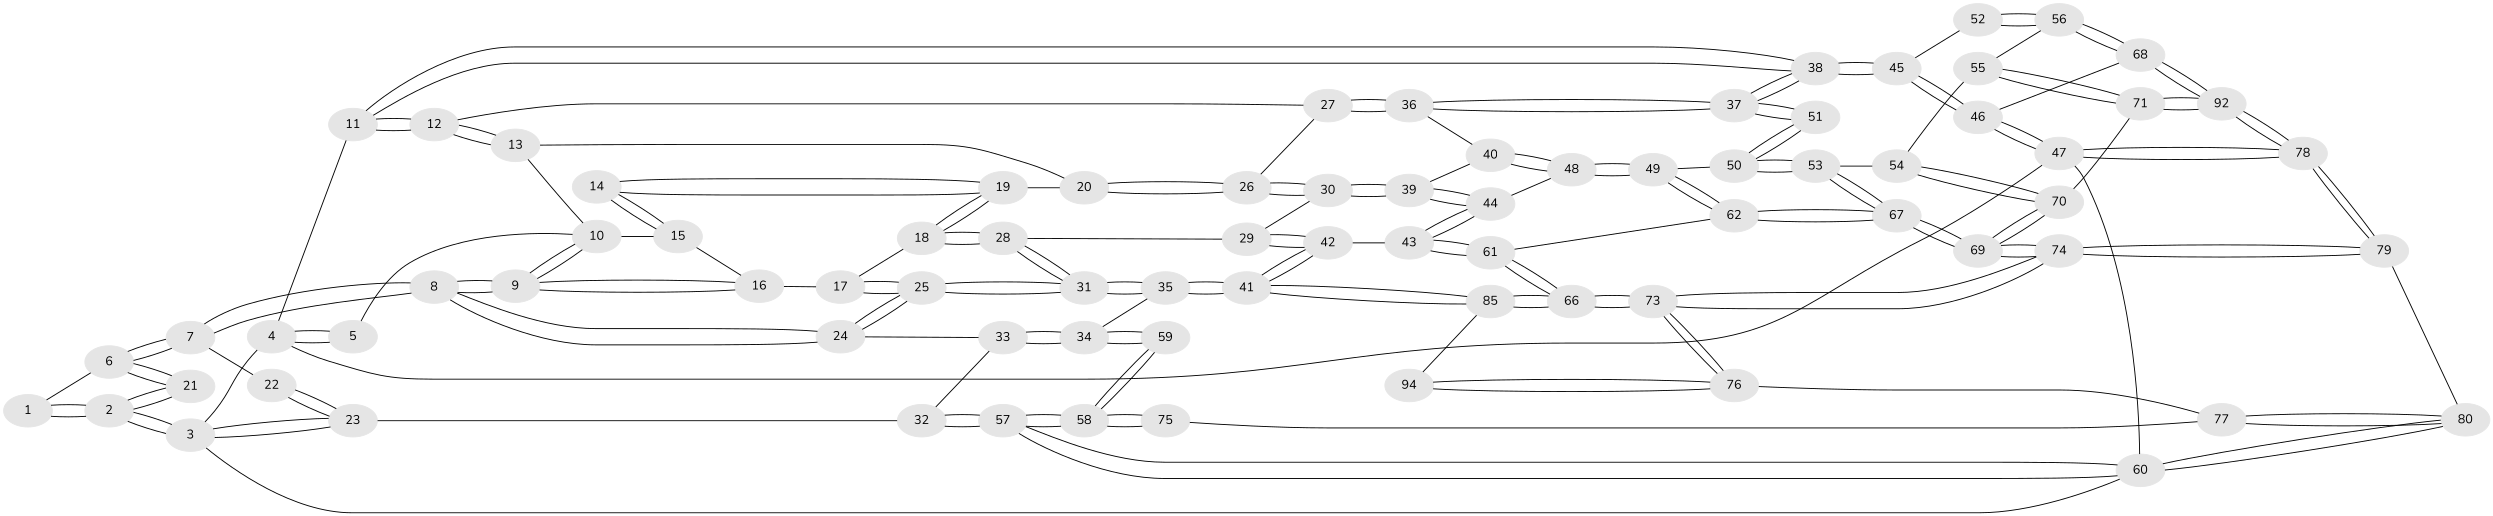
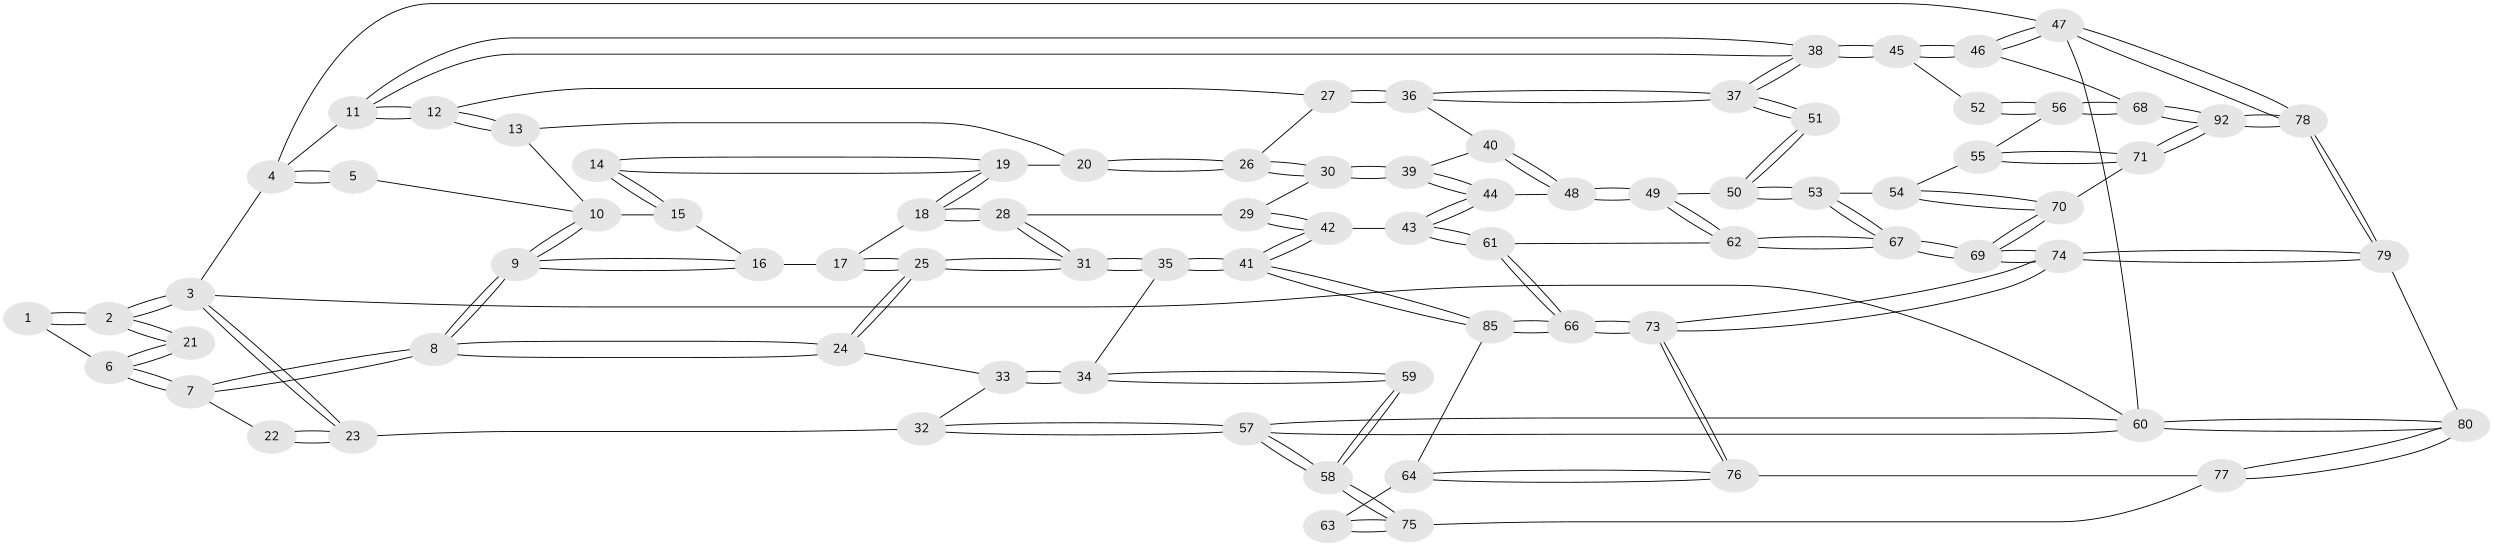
(1409, 385) -> (1409, 477)
none -> (1328, 526)
